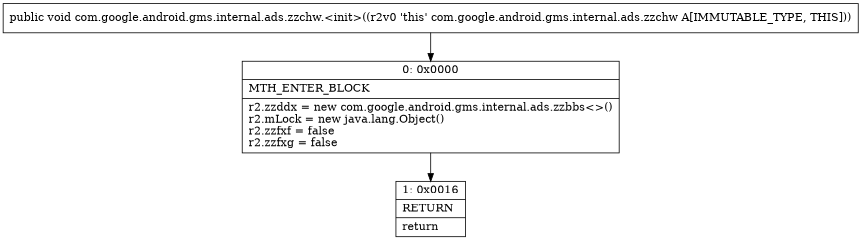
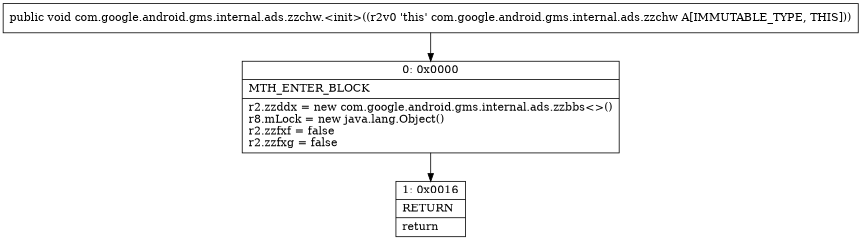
(347, 119) -> (347, 119)
